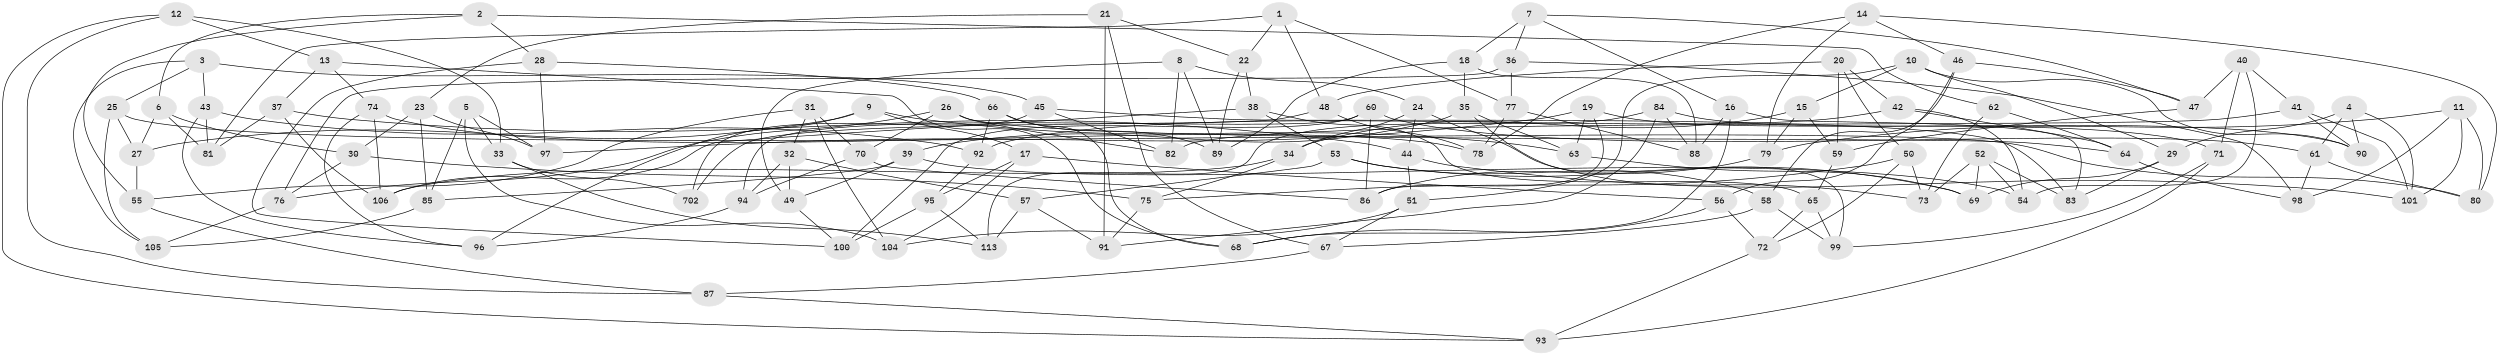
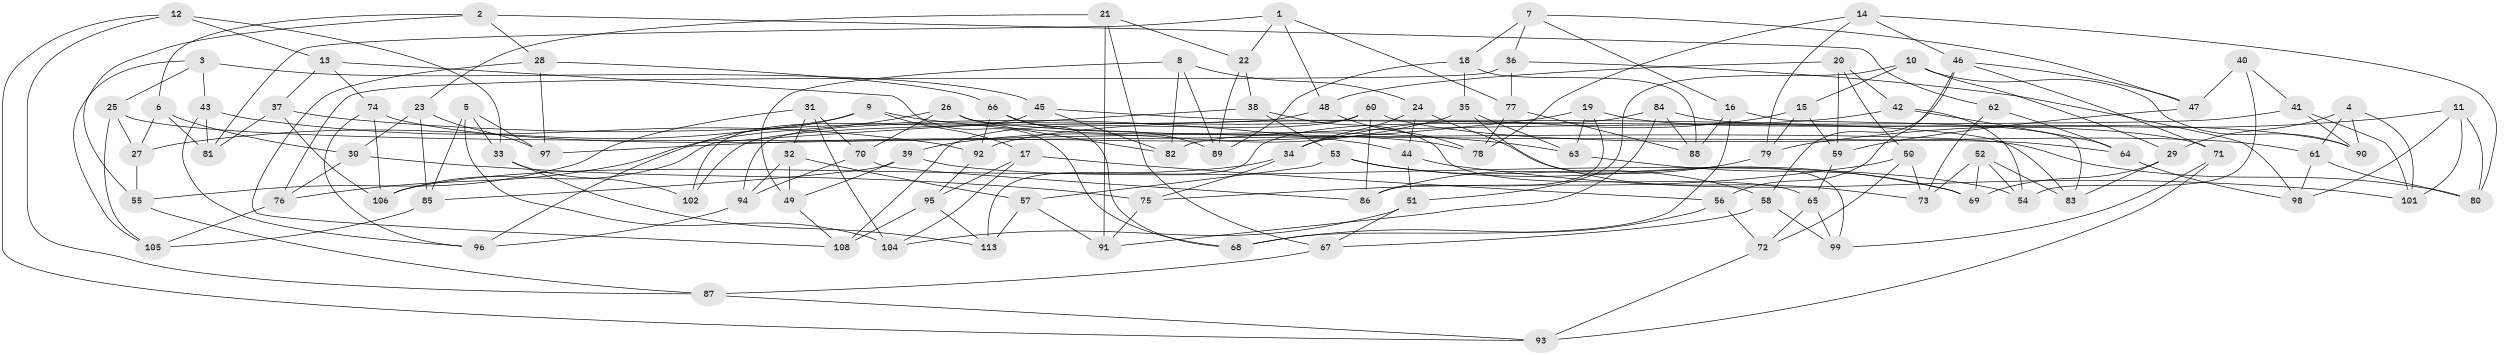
(2231, 108) -> (2091, 104)
(691, 201) -> (691, 201)
(842, 248) -> (842, 248)
